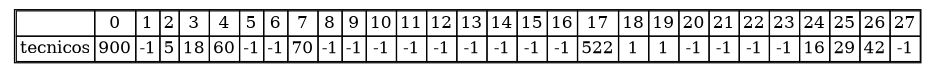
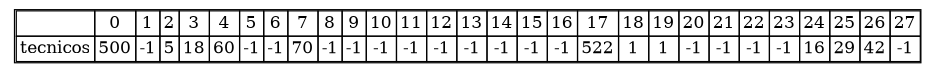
(115, 48) -> (115, 48)
